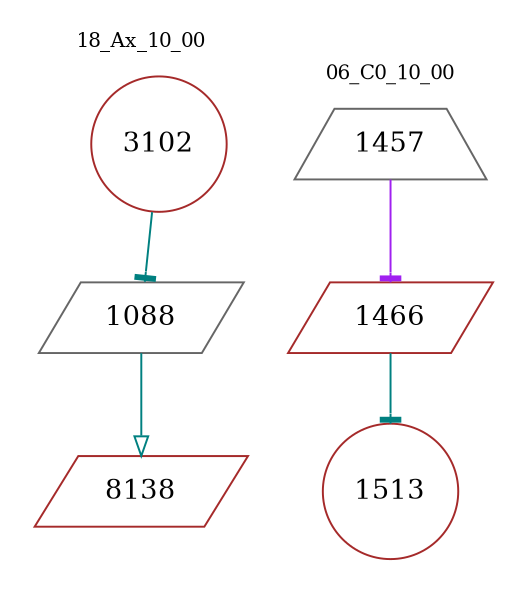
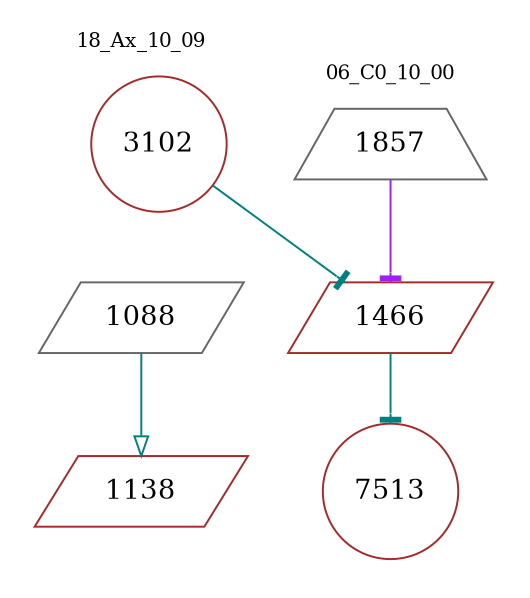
(141, 42) -> (141, 42)
(391, 144) -> (391, 144)
(149, 242) -> (287, 240)
(141, 491) -> (141, 491)
(391, 491) -> (391, 491)
